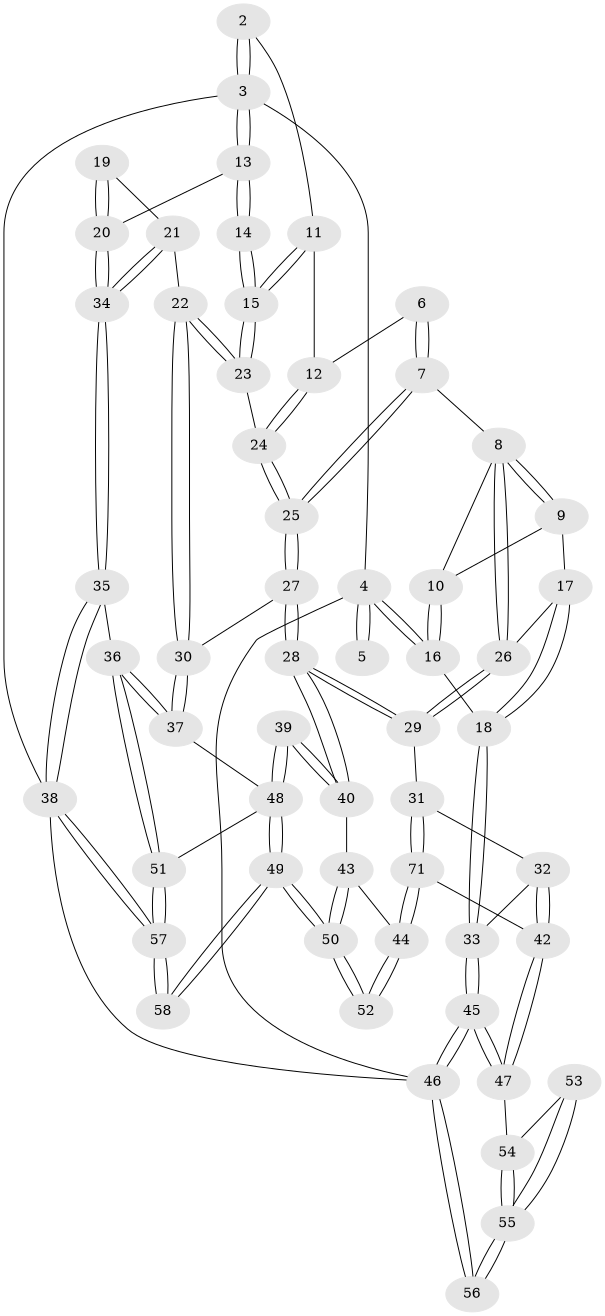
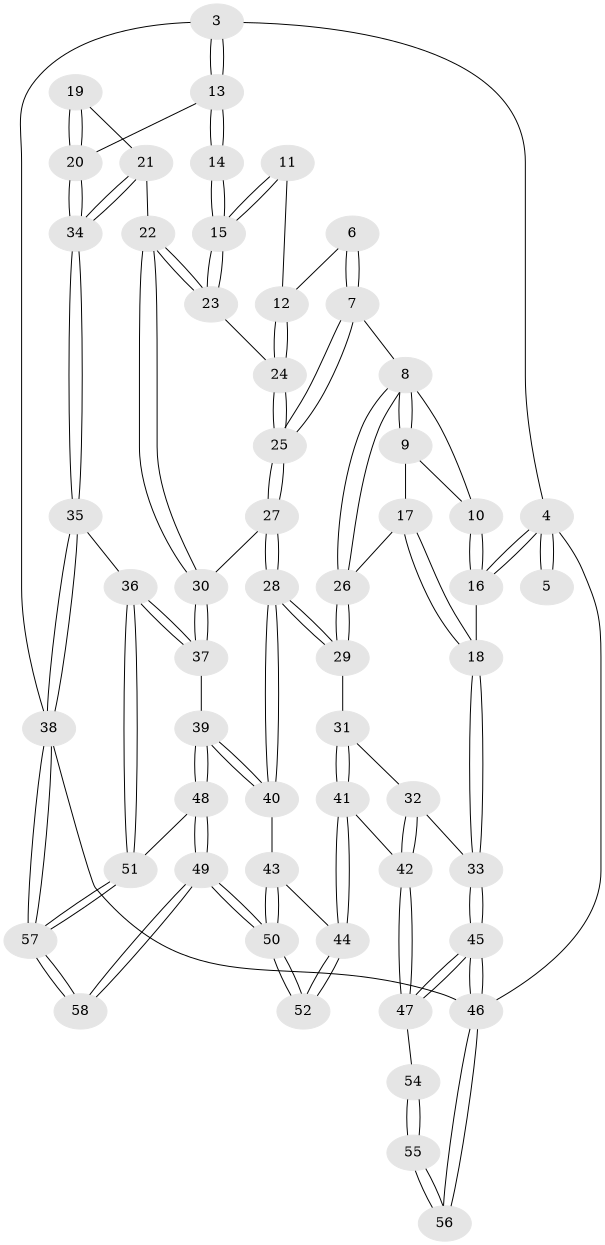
(244, 22) -> none
(226, 764) -> (201, 693)
(417, 870) -> (343, 799)
(574, 1082) -> none
